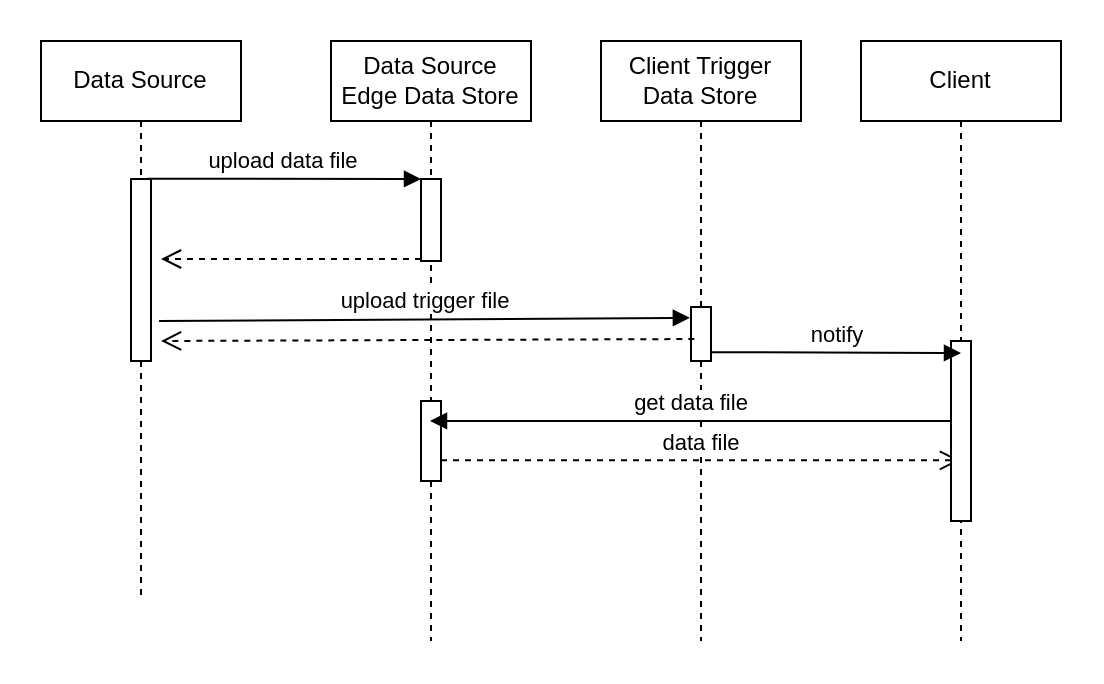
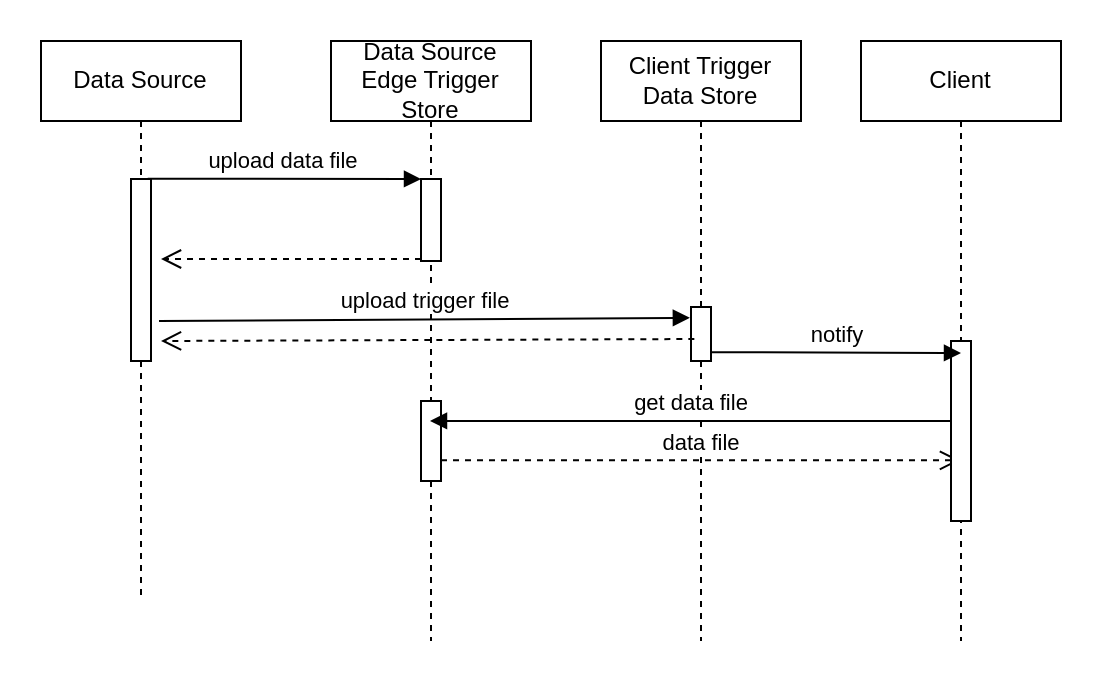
(431, 81) -> (431, 81)
